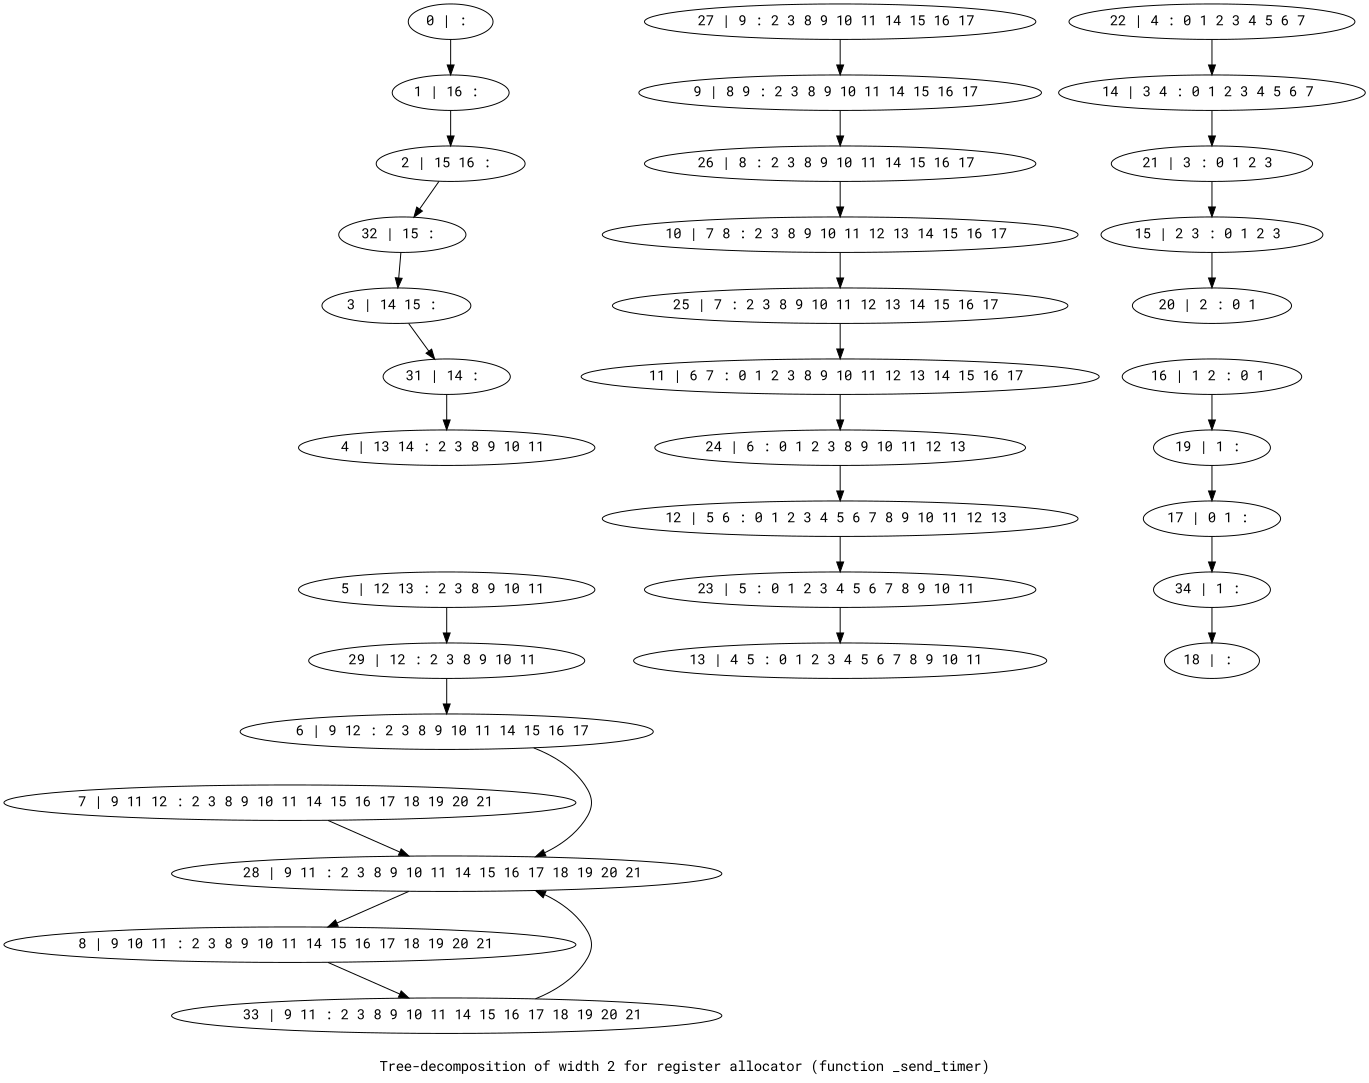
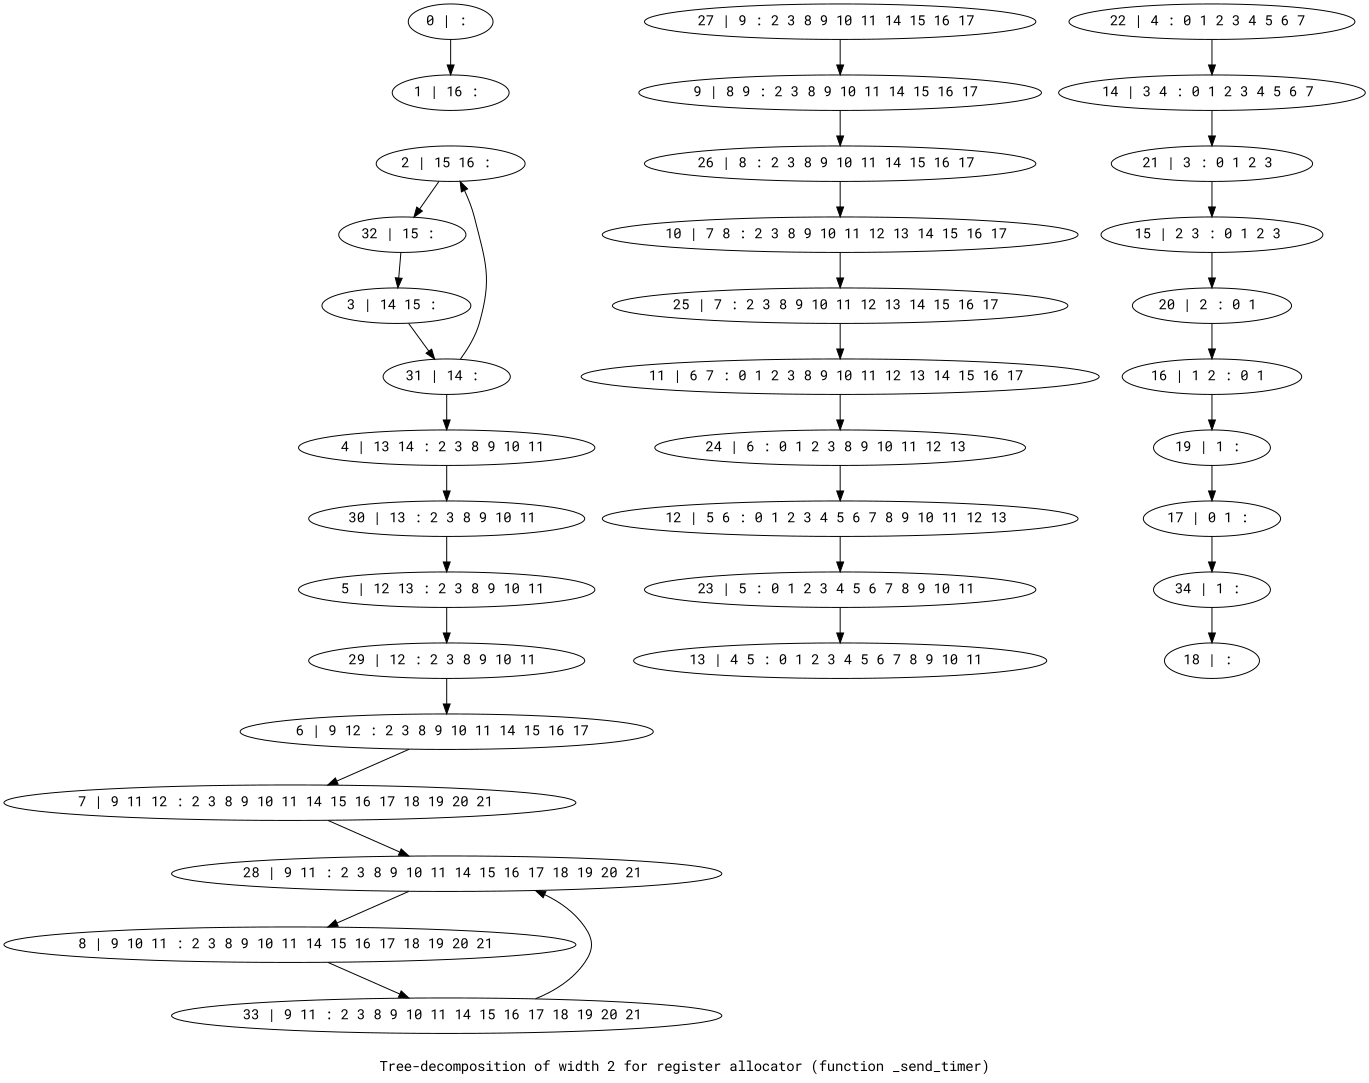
(451, 123) -> (486, 276)
none -> (1212, 336)
none -> (447, 519)
(591, 797) -> (373, 765)
